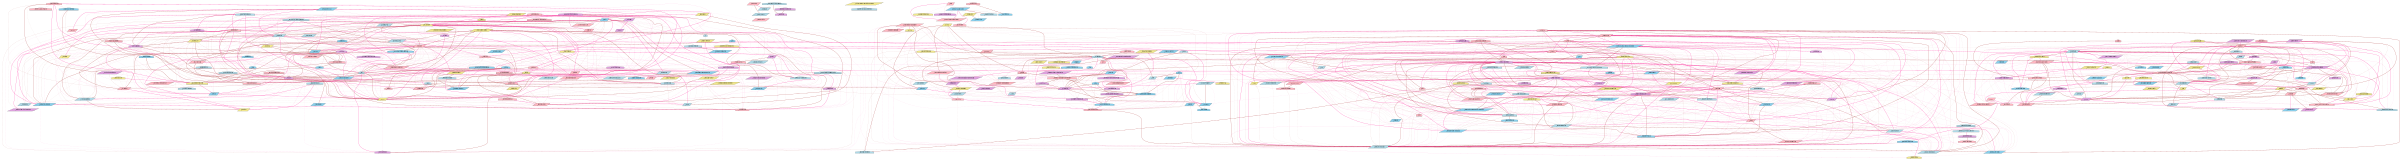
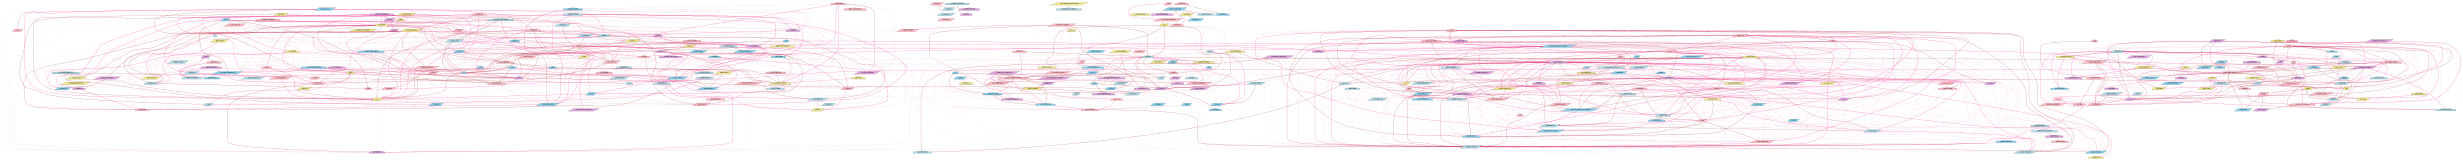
(1607, 99) -> (1423, 99)
none -> (1158, 105)
